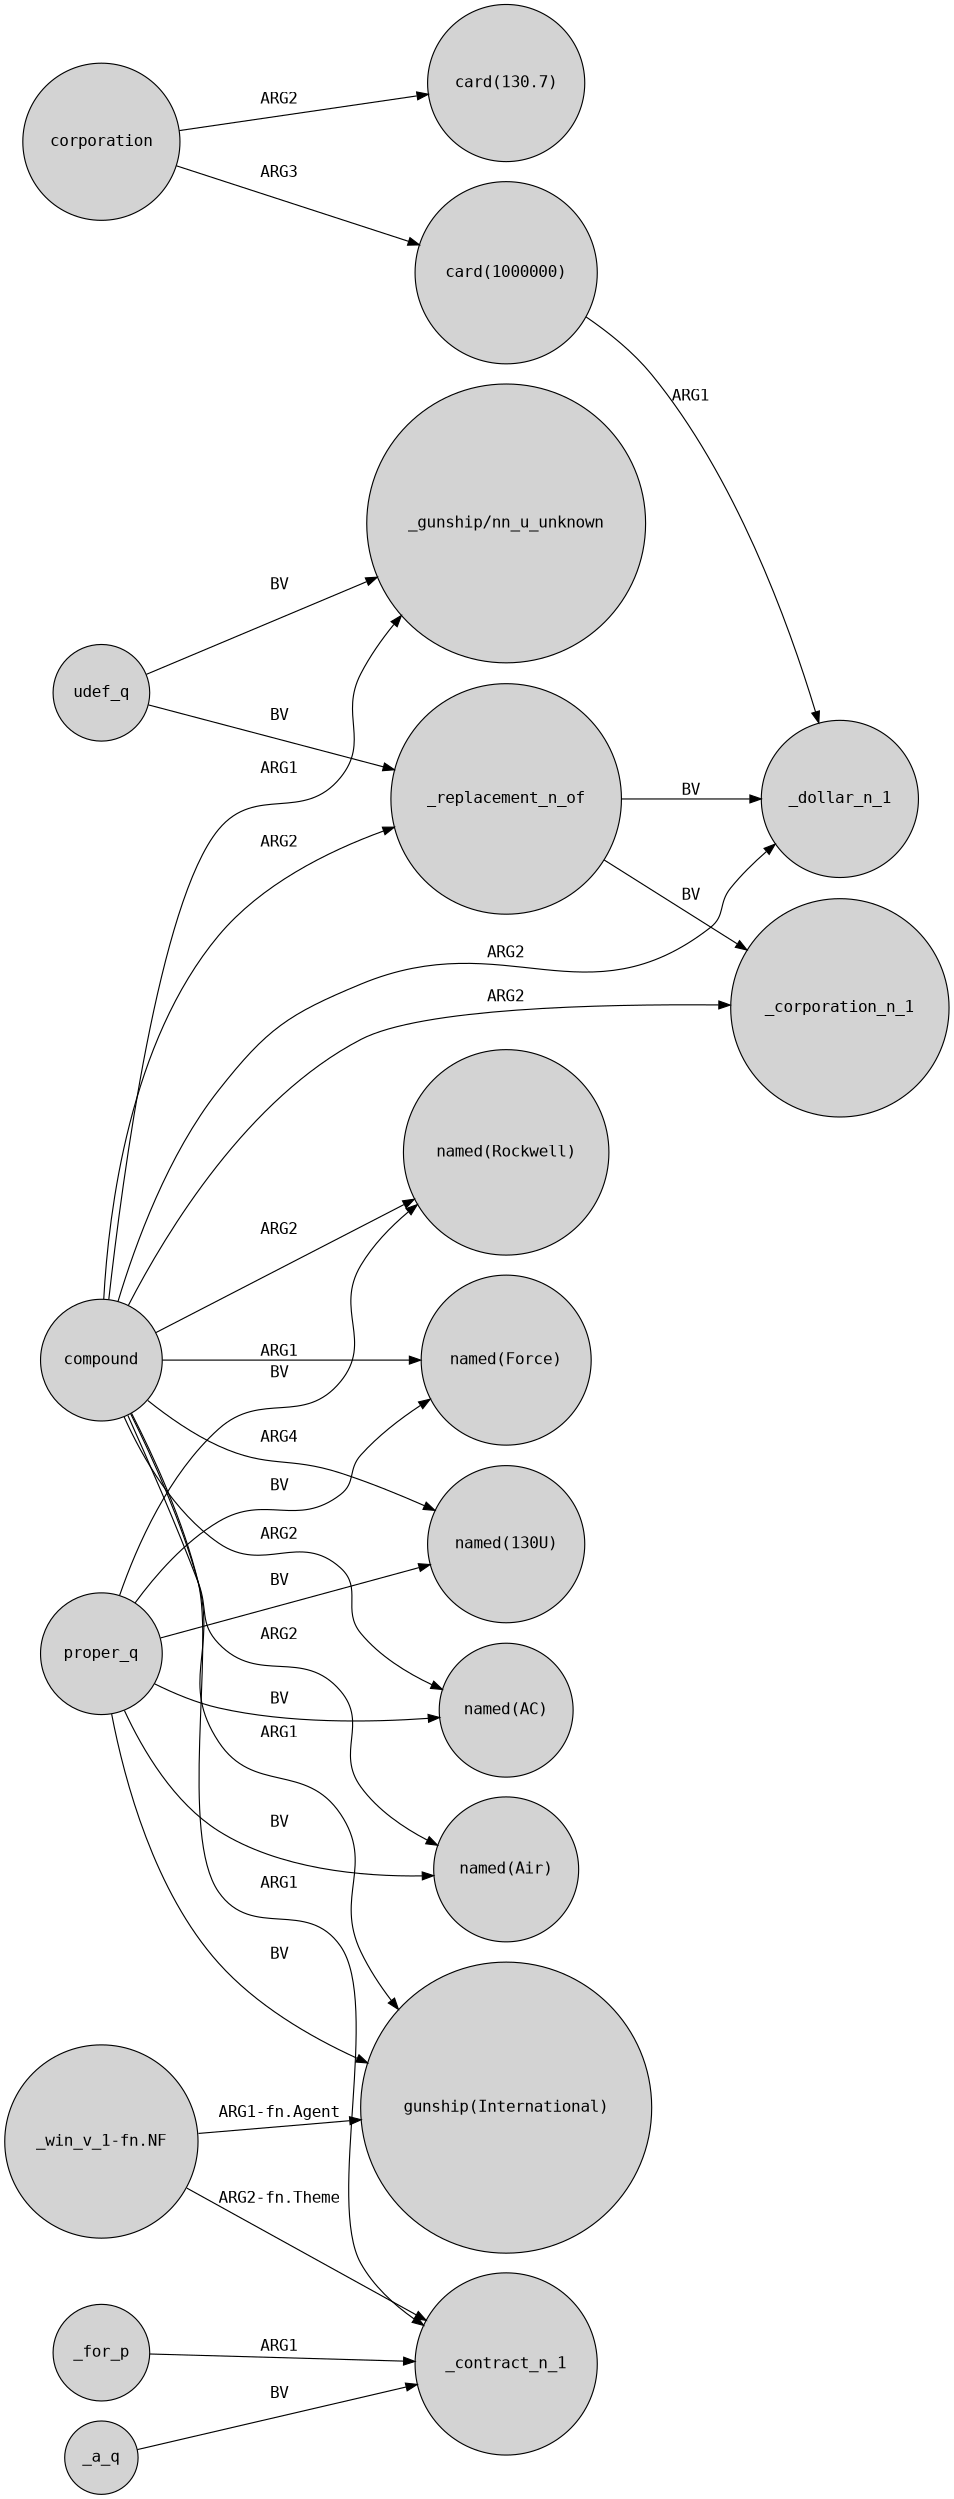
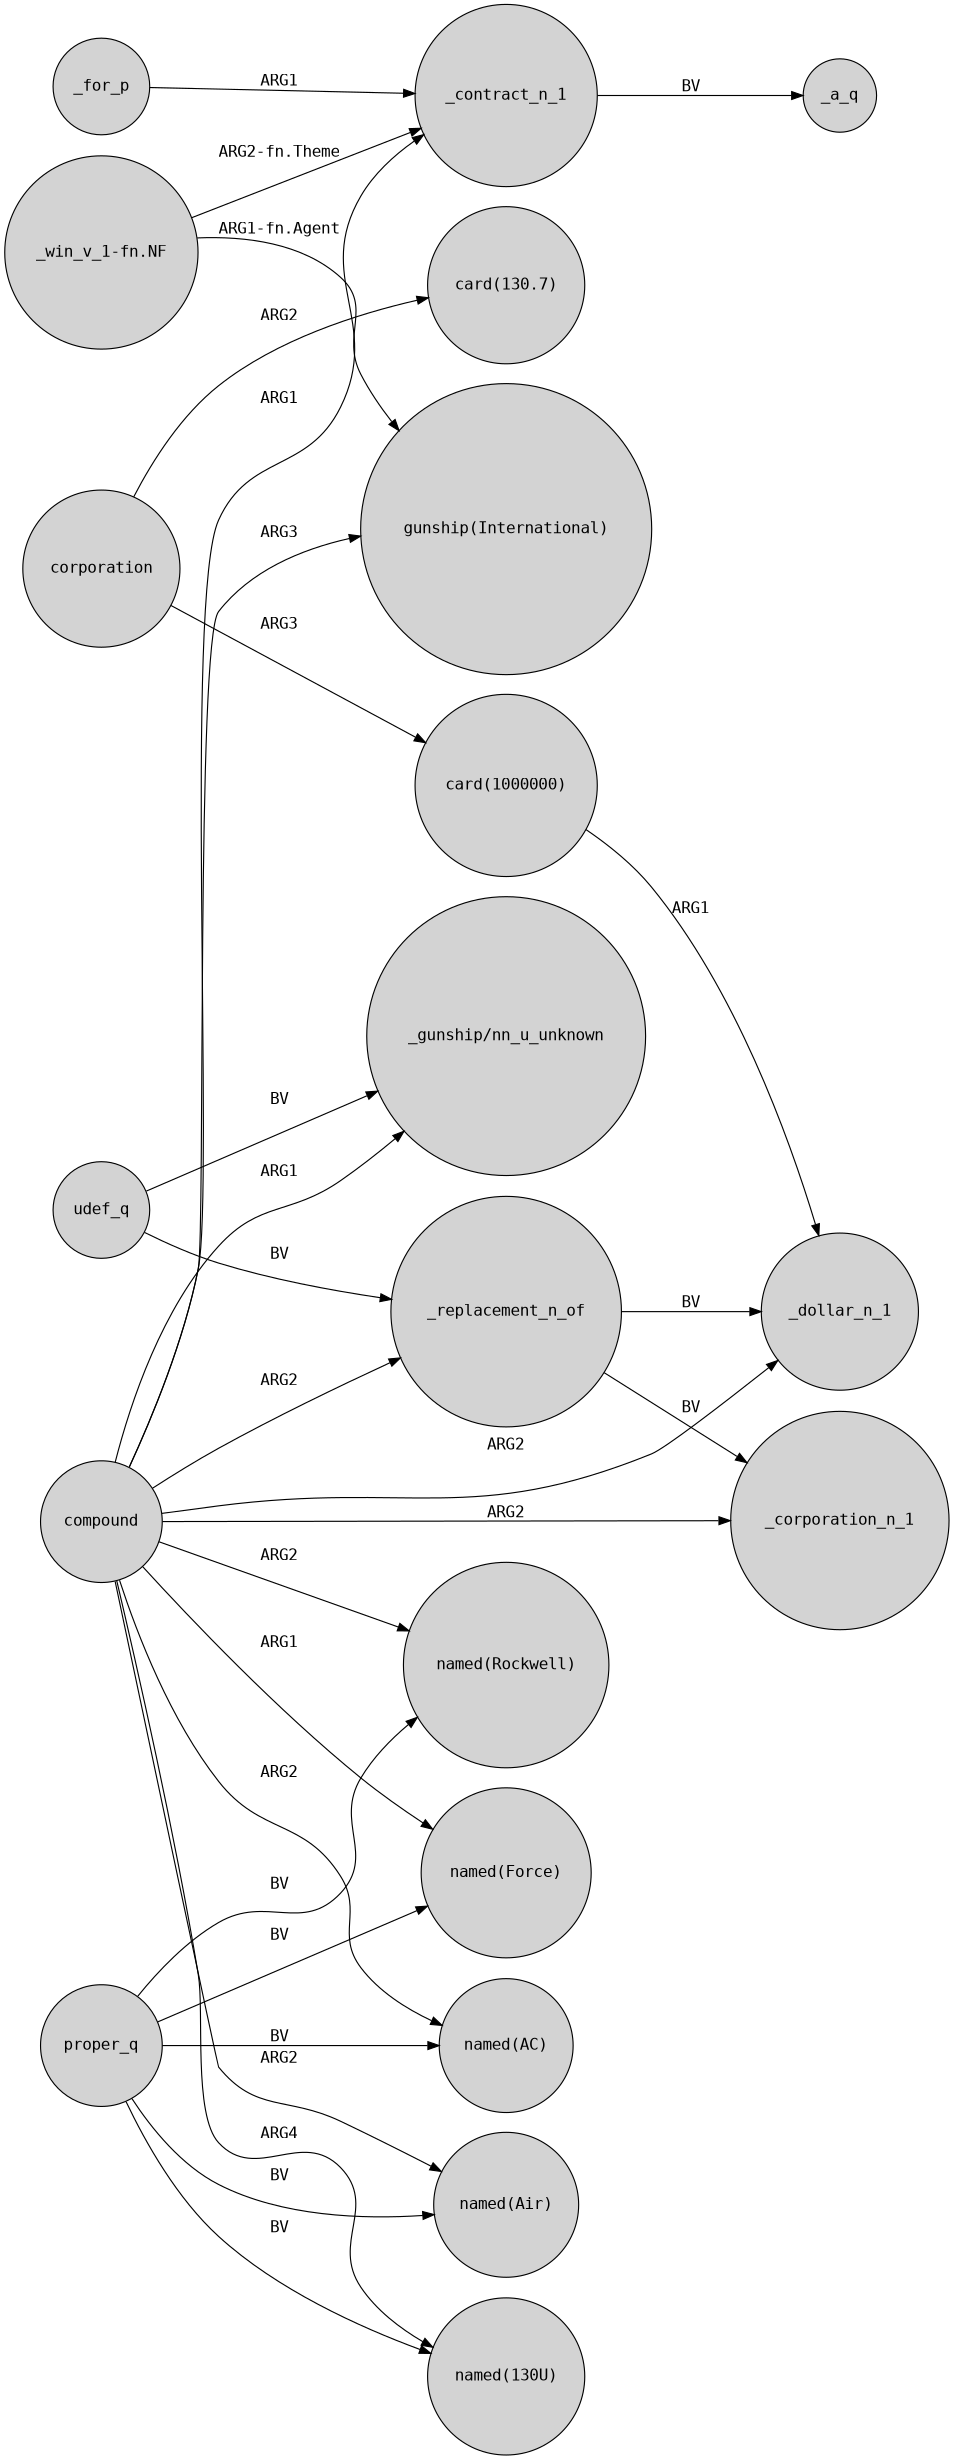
(280, 1733) -> (280, 533)
(188, 1921) -> none
(272, 2418) -> (694, 96)
